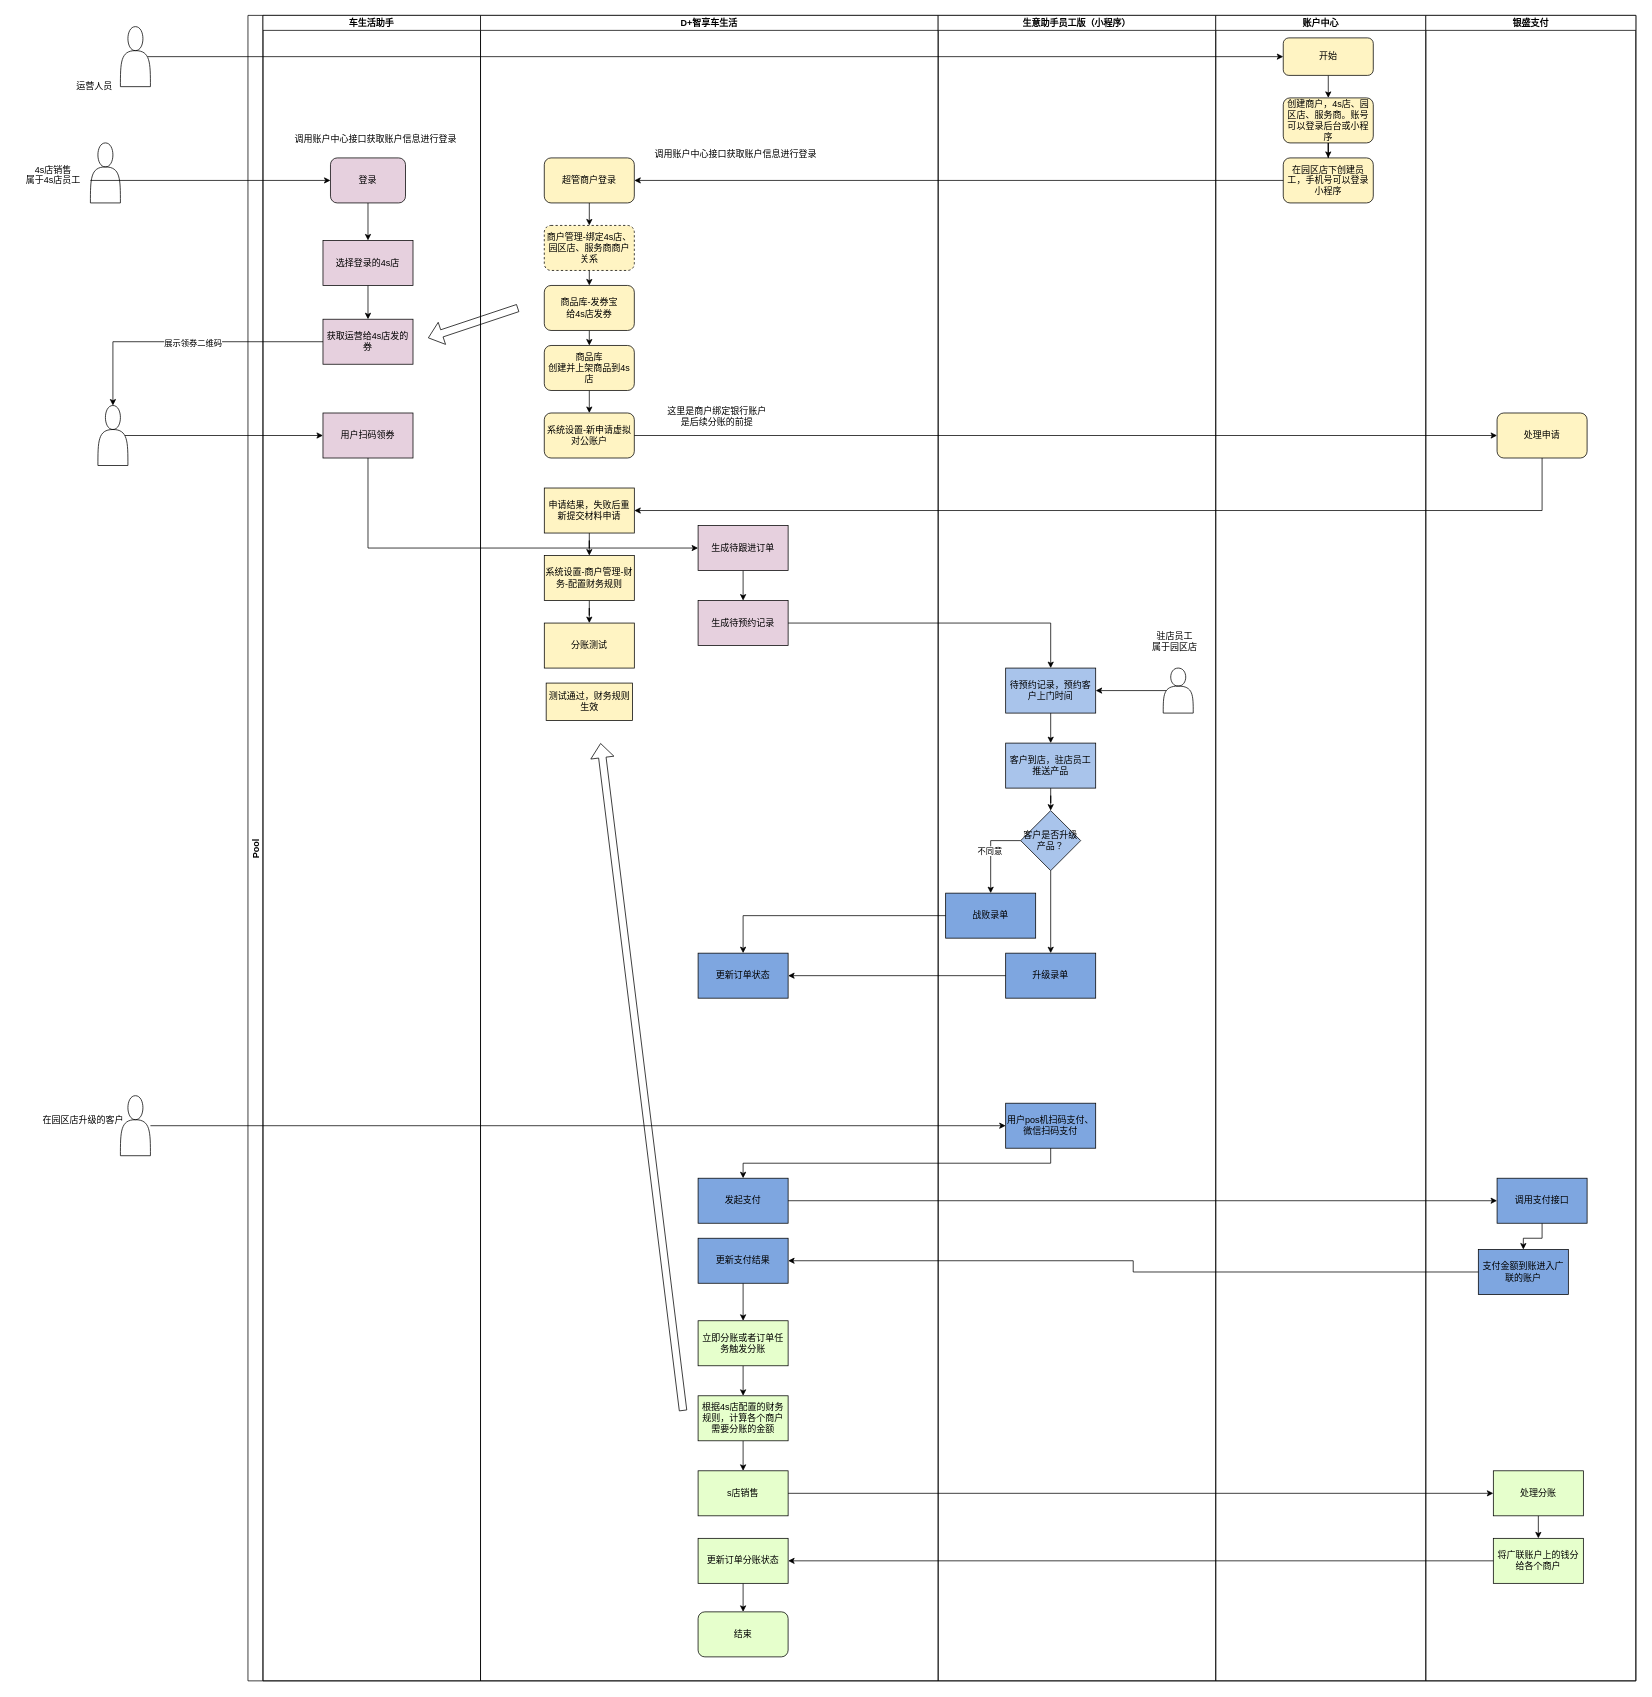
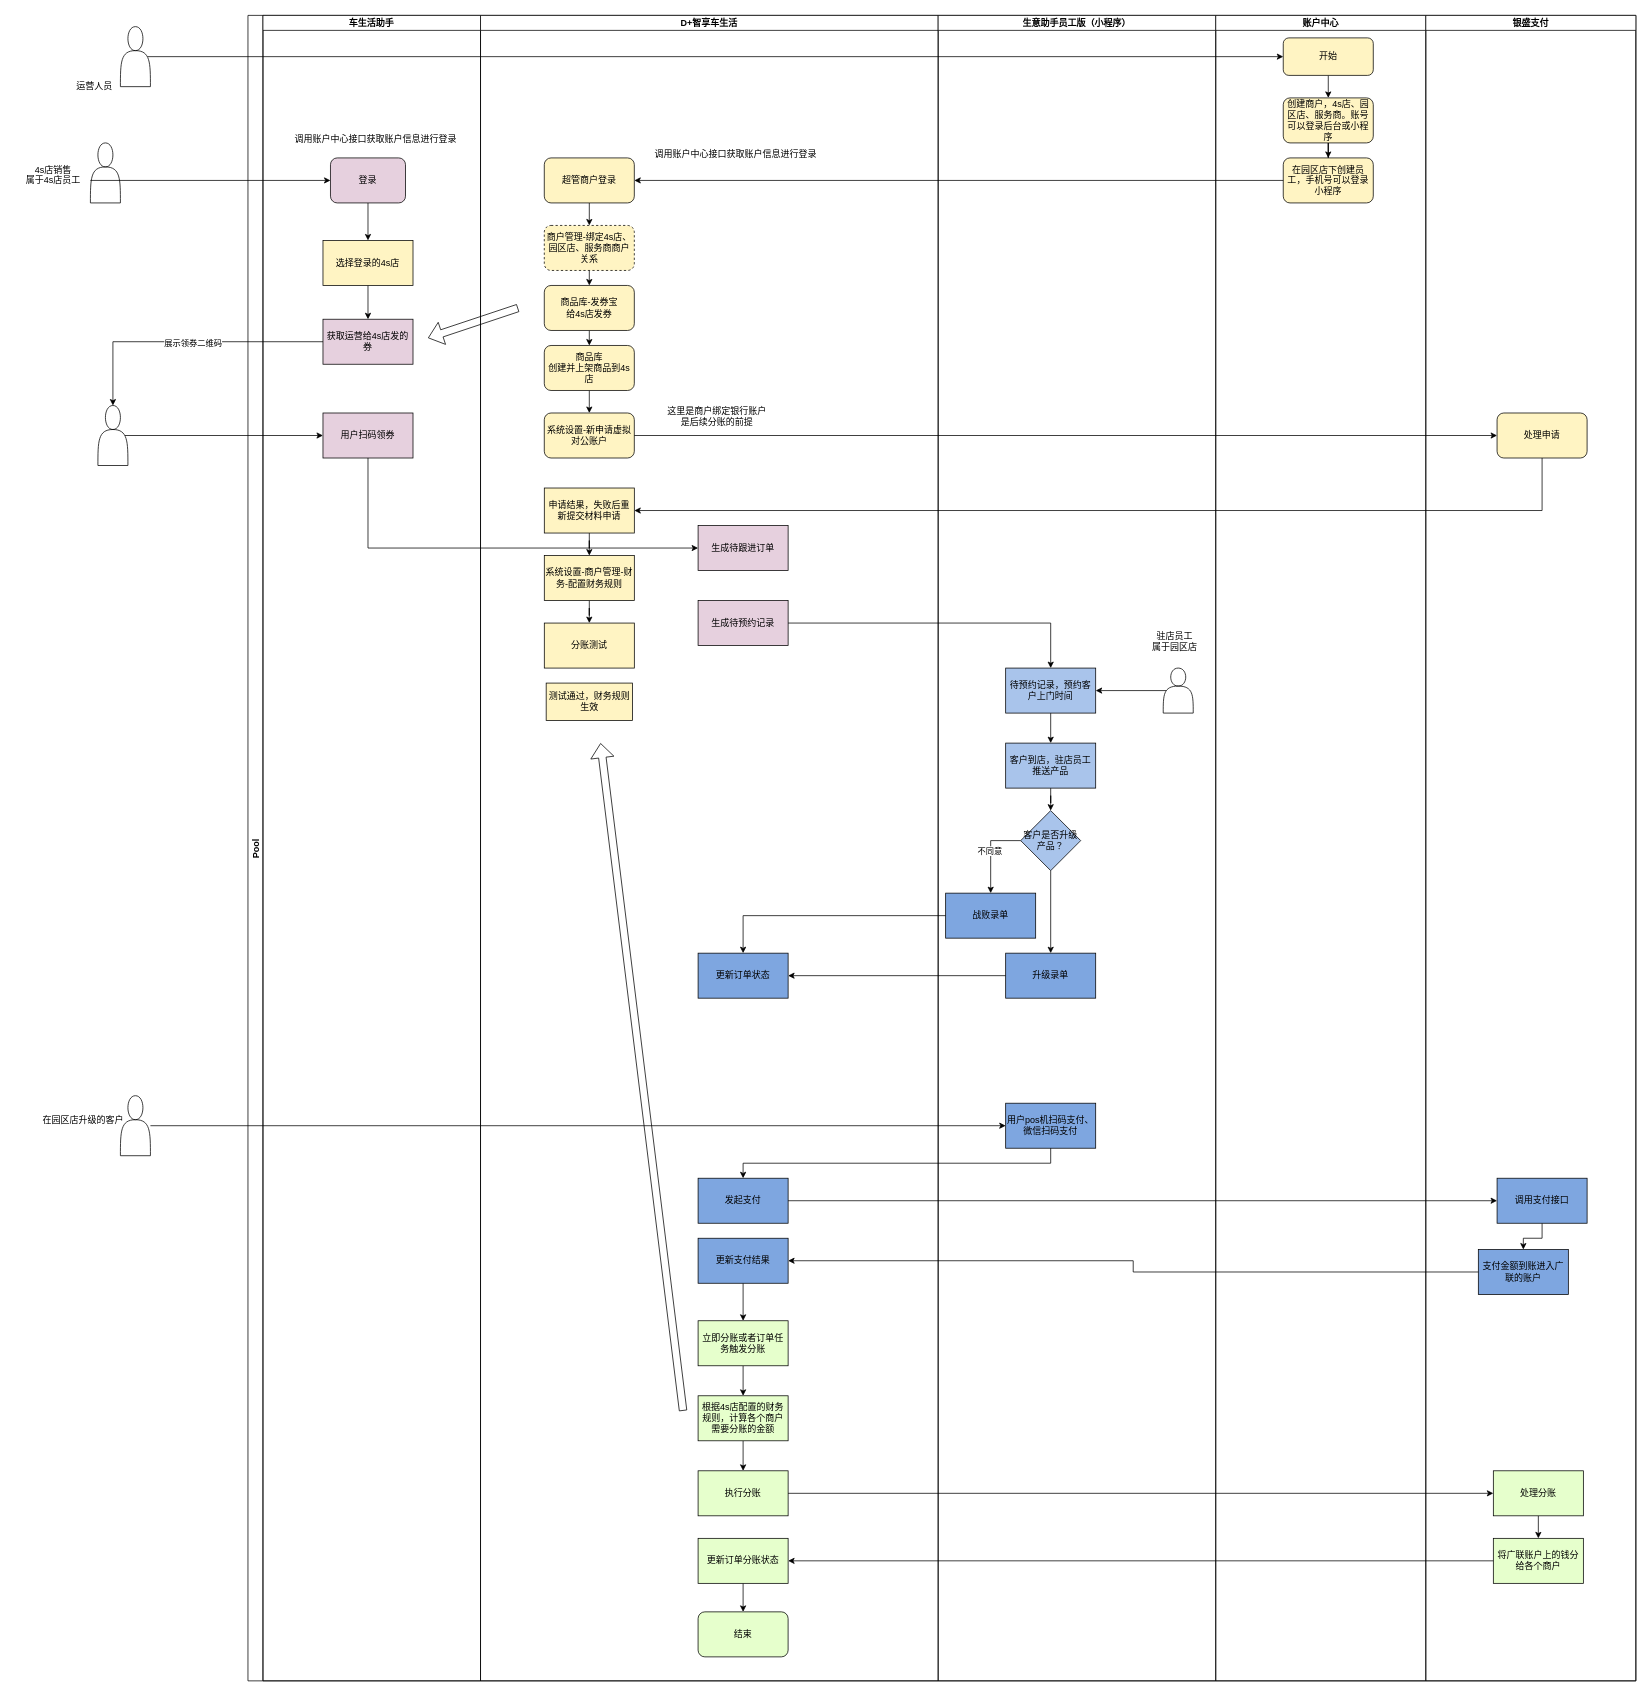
(368, 263) -> (368, 263)
(743, 594) -> none
(743, 1493) -> (743, 1493)
